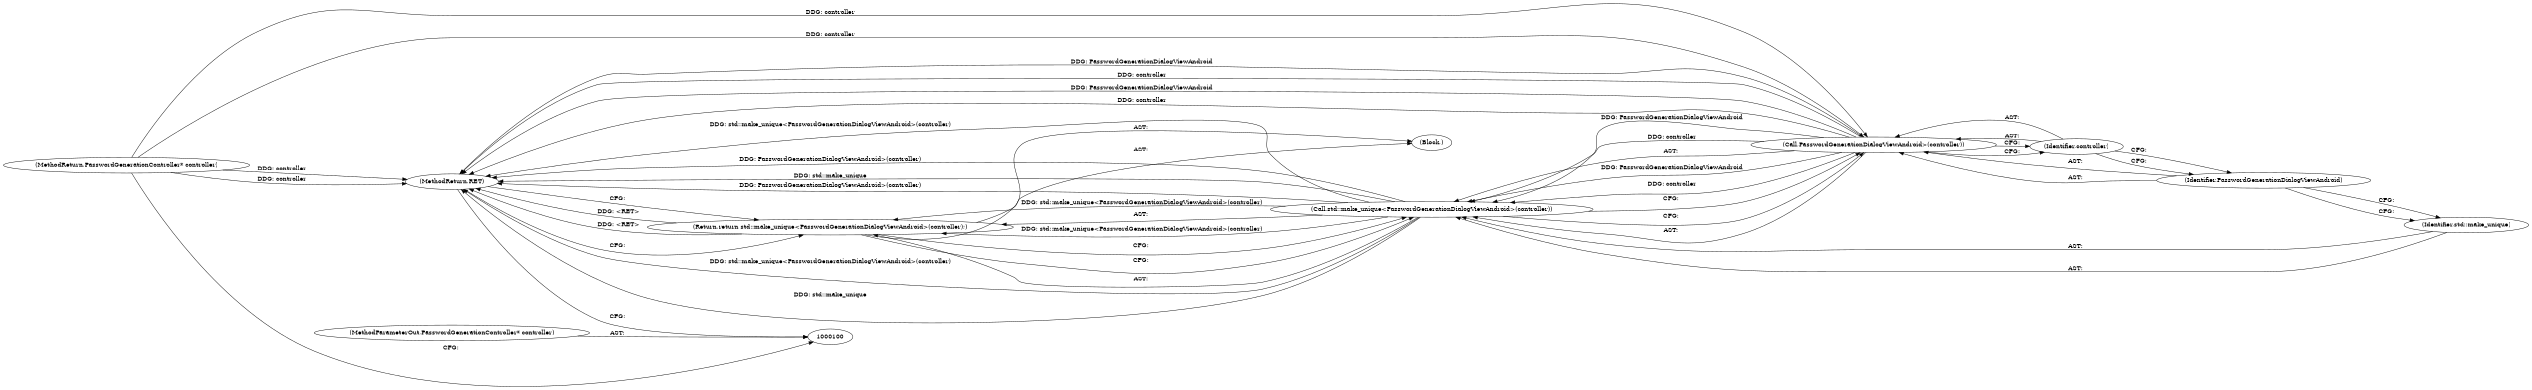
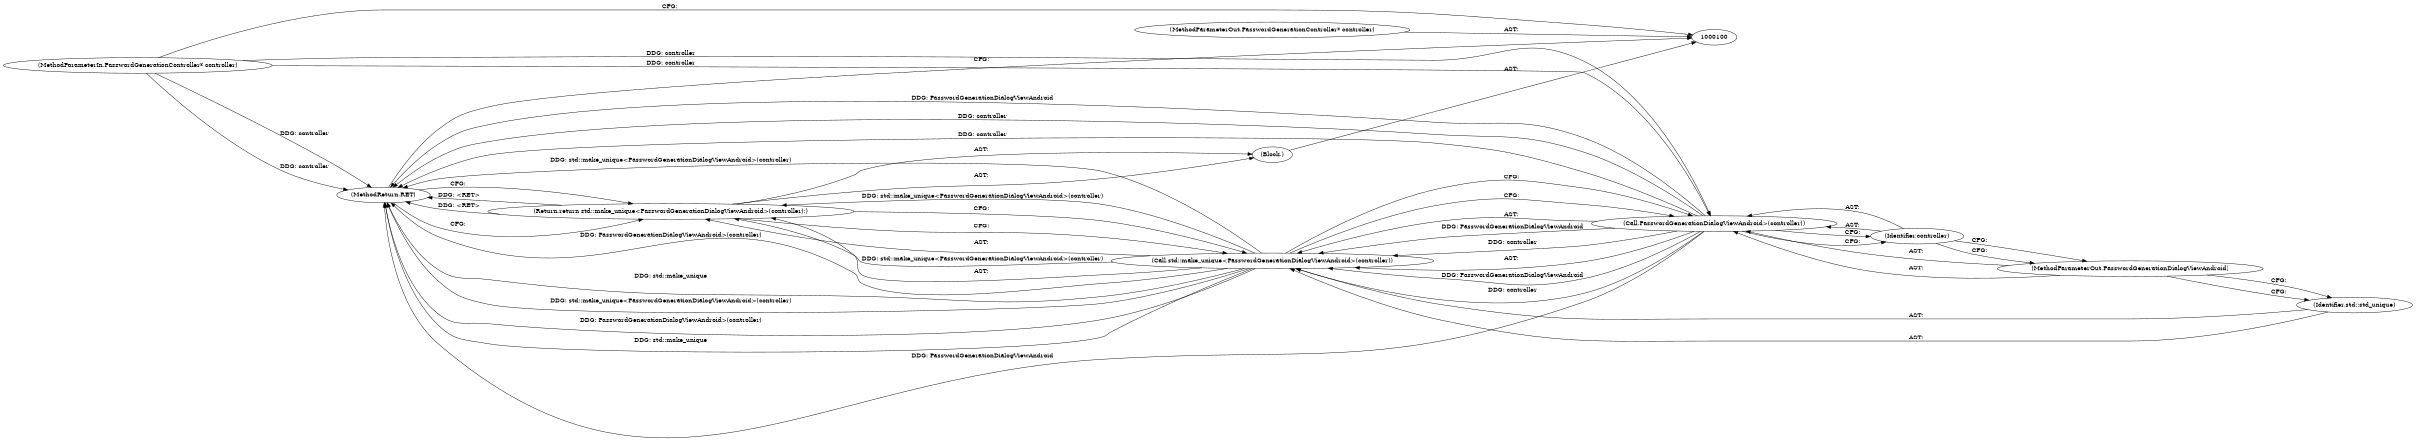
none -> (1490, 97)
(127, 165) -> (138, 65)
(2264, 180) -> (2130, 269)
(2466, 225) -> (2355, 305)
